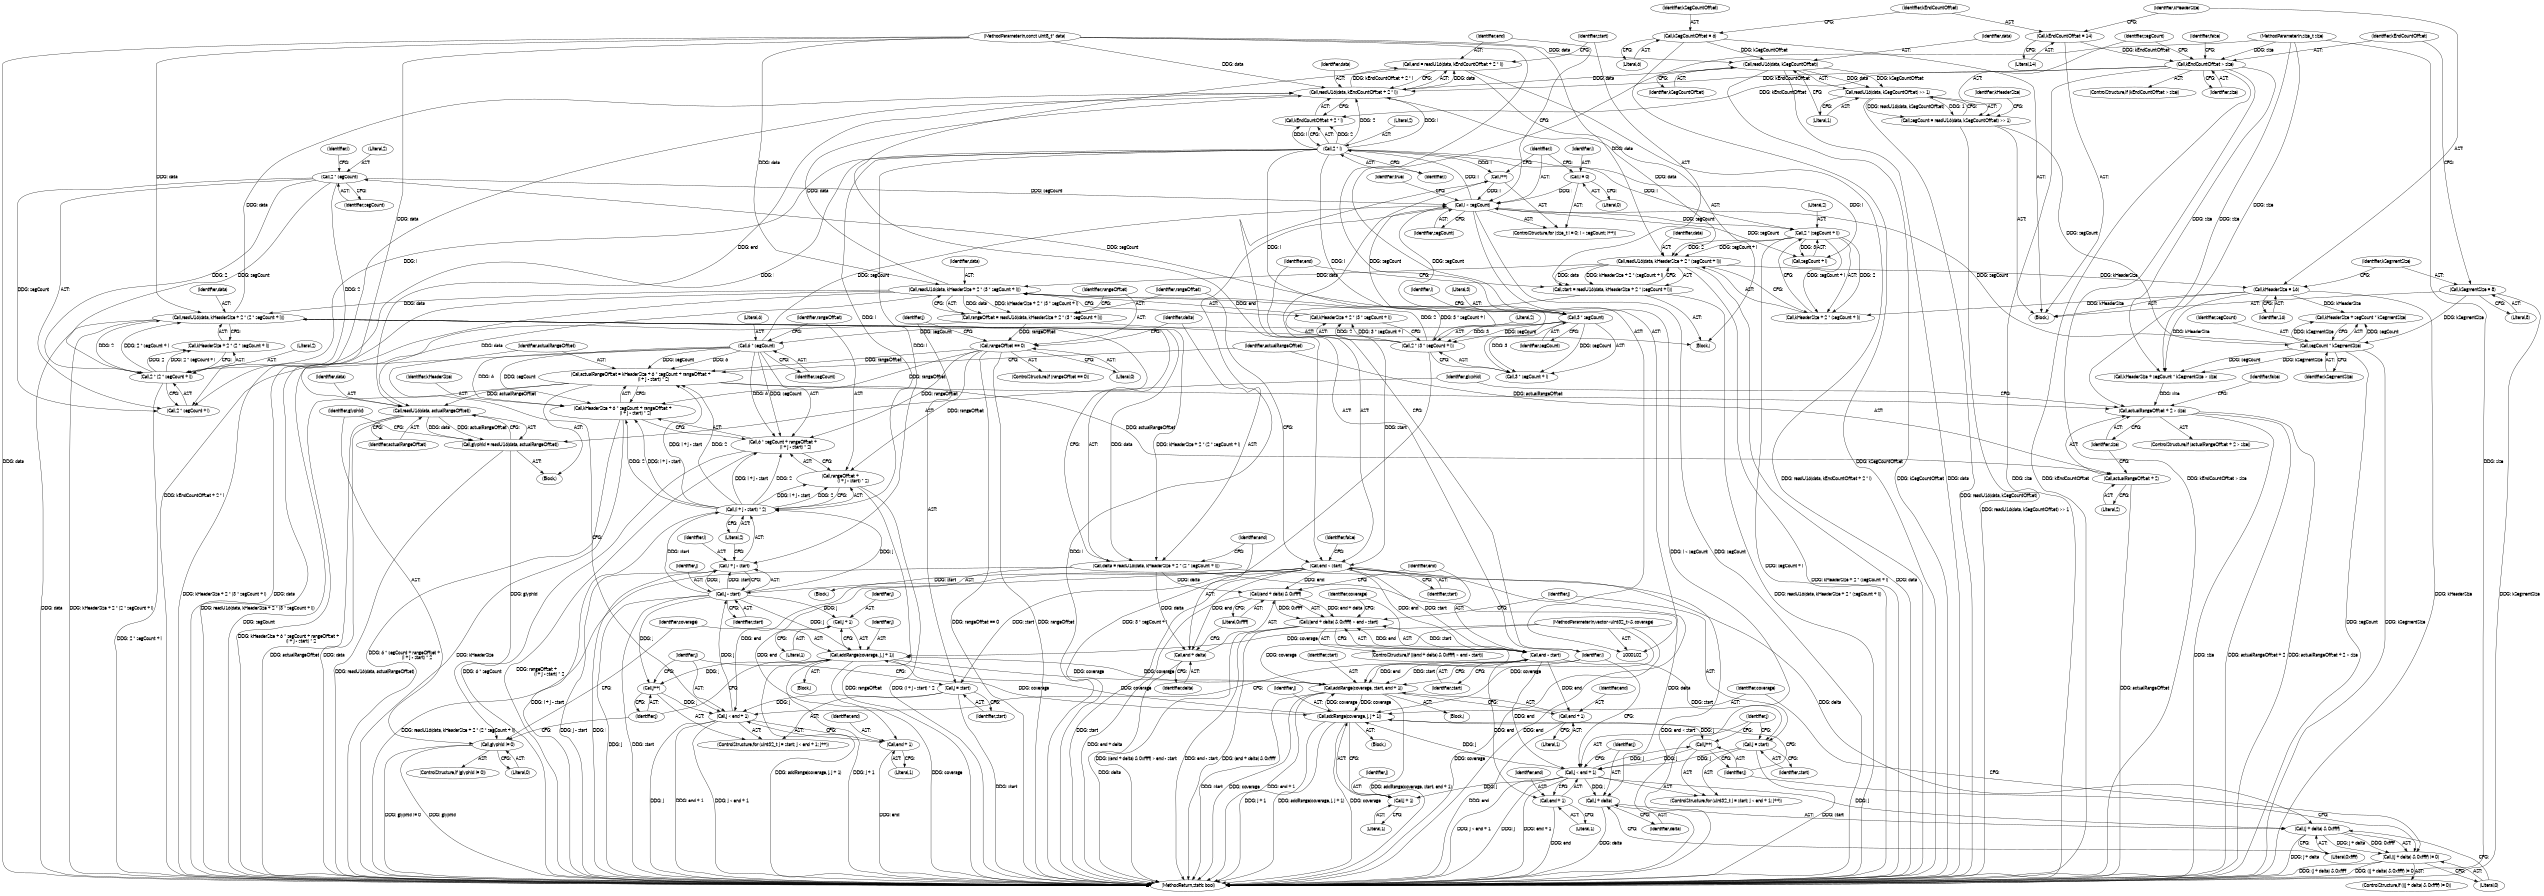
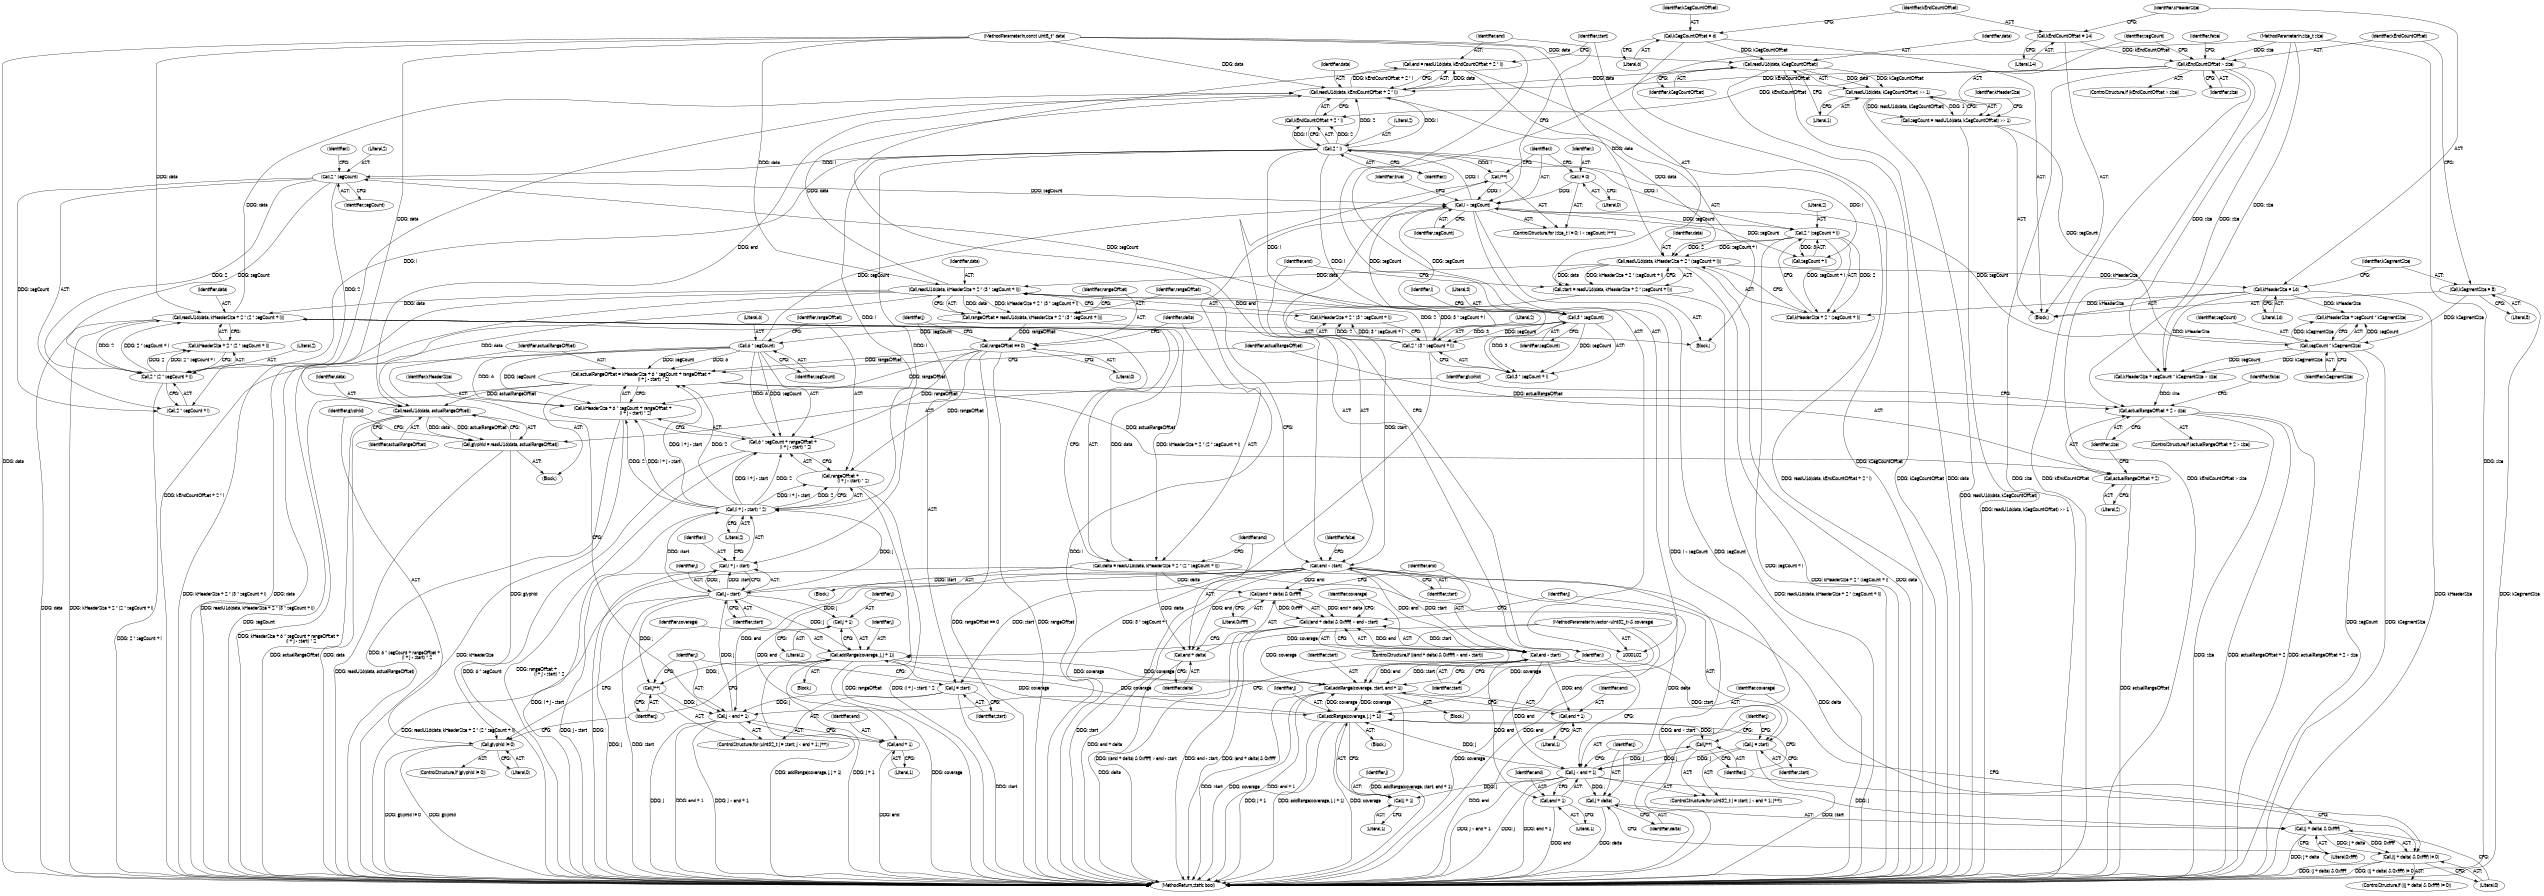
(759, 273) -> (843, 160)
(2272, 318) -> (2272, 318)
(1050, 377) -> none
